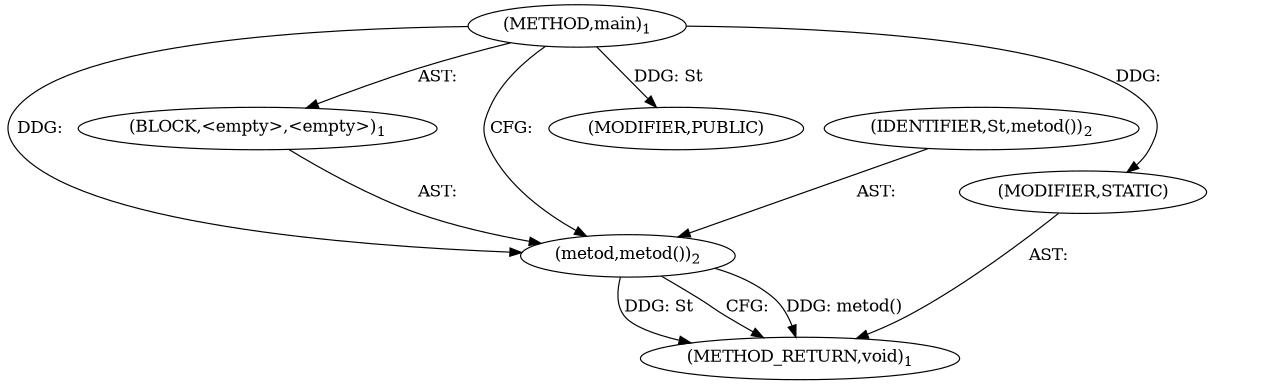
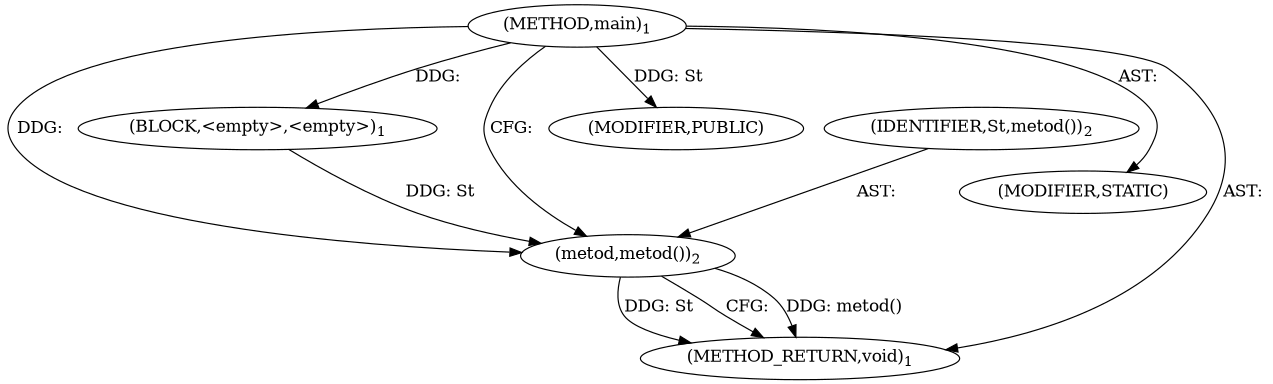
(440, 77) -> (440, 77)
(1141, 77) -> (1141, 77)
(440, 192) -> (440, 192)
(967, 280) -> (1156, 64)
